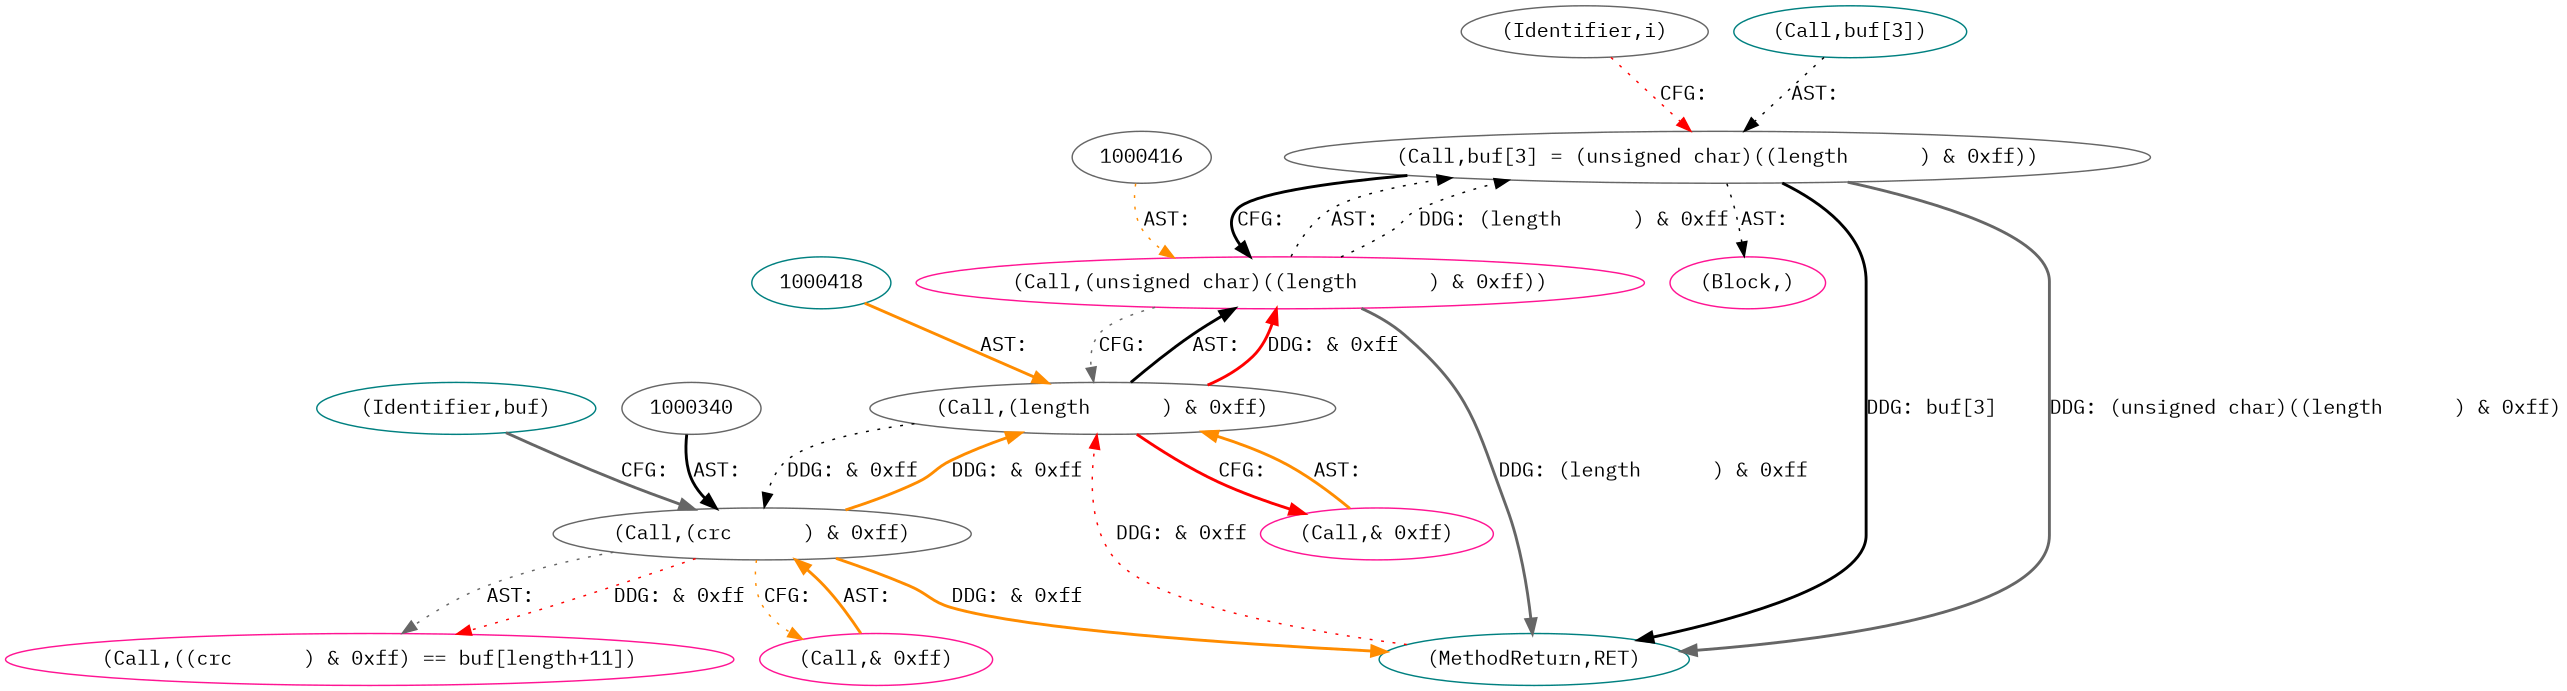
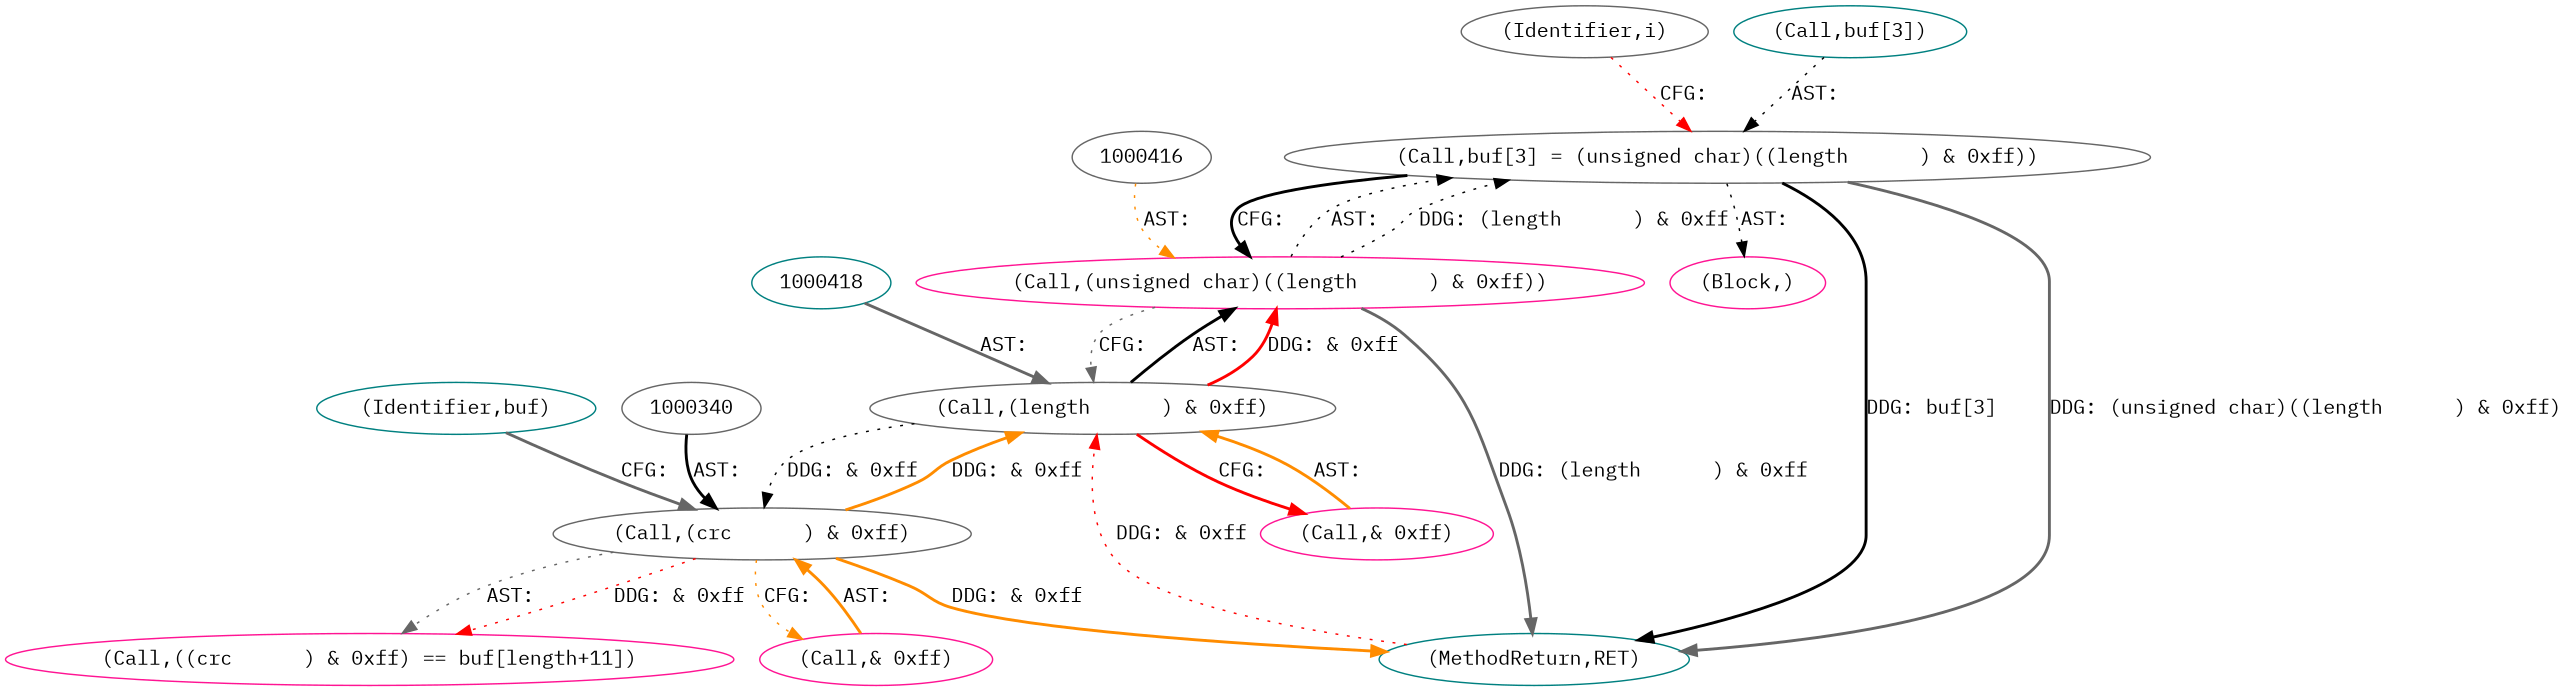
(949, 340) -> (949, 340)
